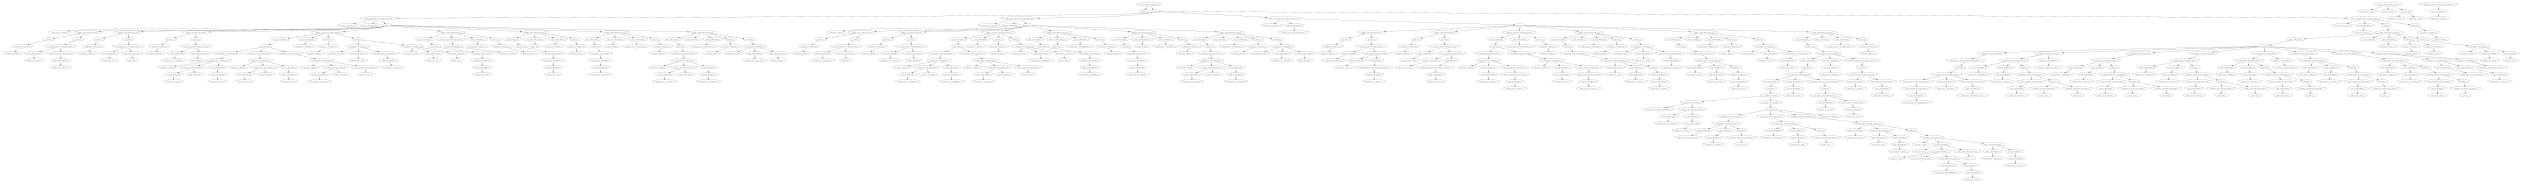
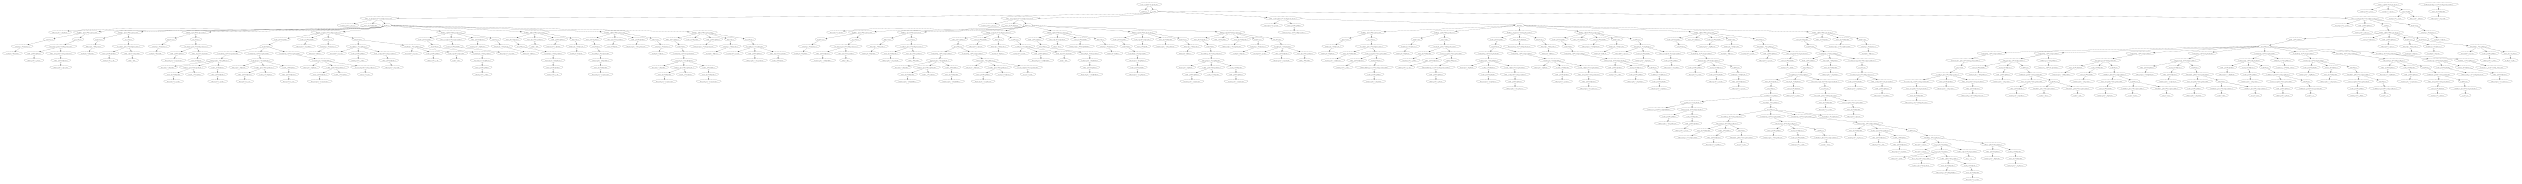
none -> (1921, 165)
